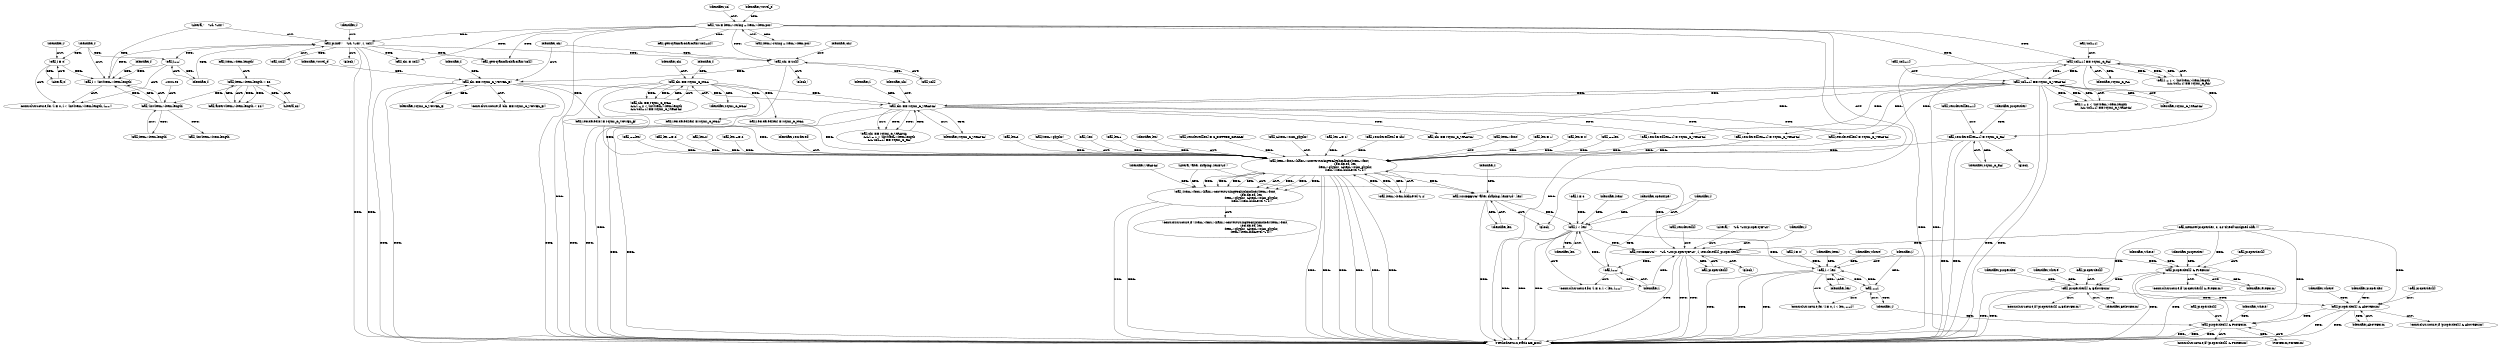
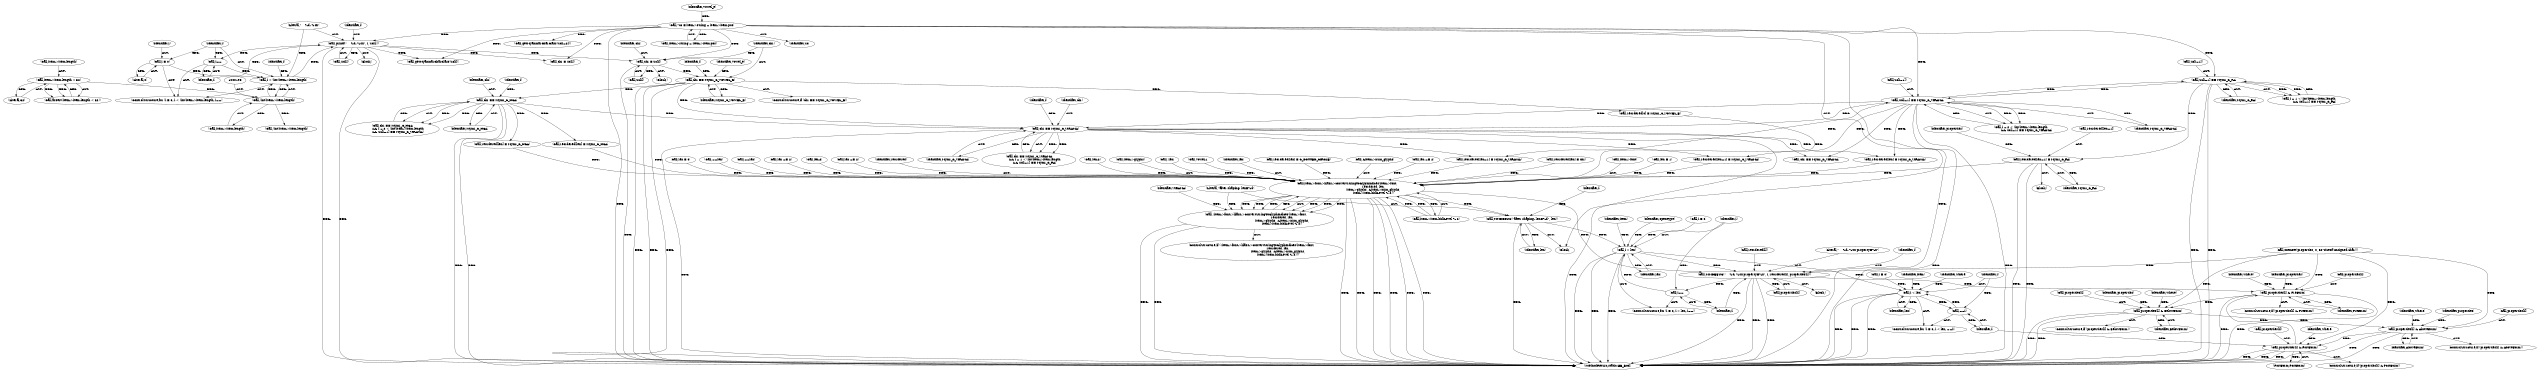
(728, 16) -> (753, 35)
none -> (603, 90)
(1114, 137) -> (1198, 160)
